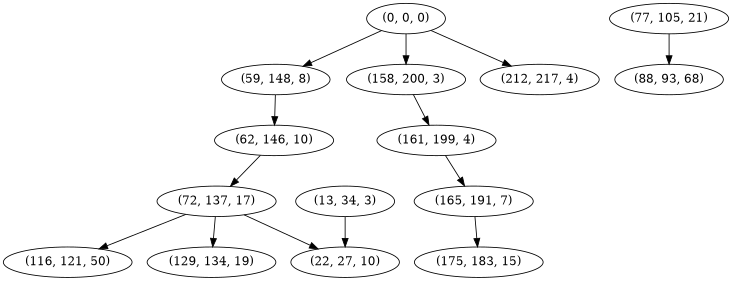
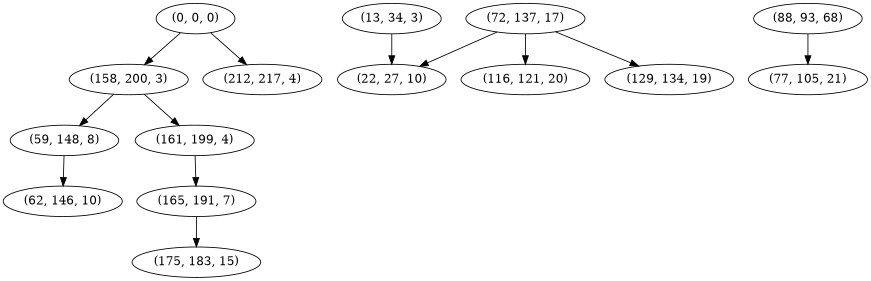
(669, 45) -> (808, 45)
(346, 47) -> (100, 107)
(249, 168) -> none
(68, 262) -> (525, 80)
